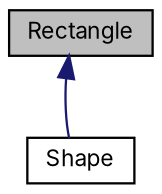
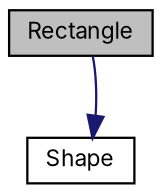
(66, 108) -> (96, 86)
